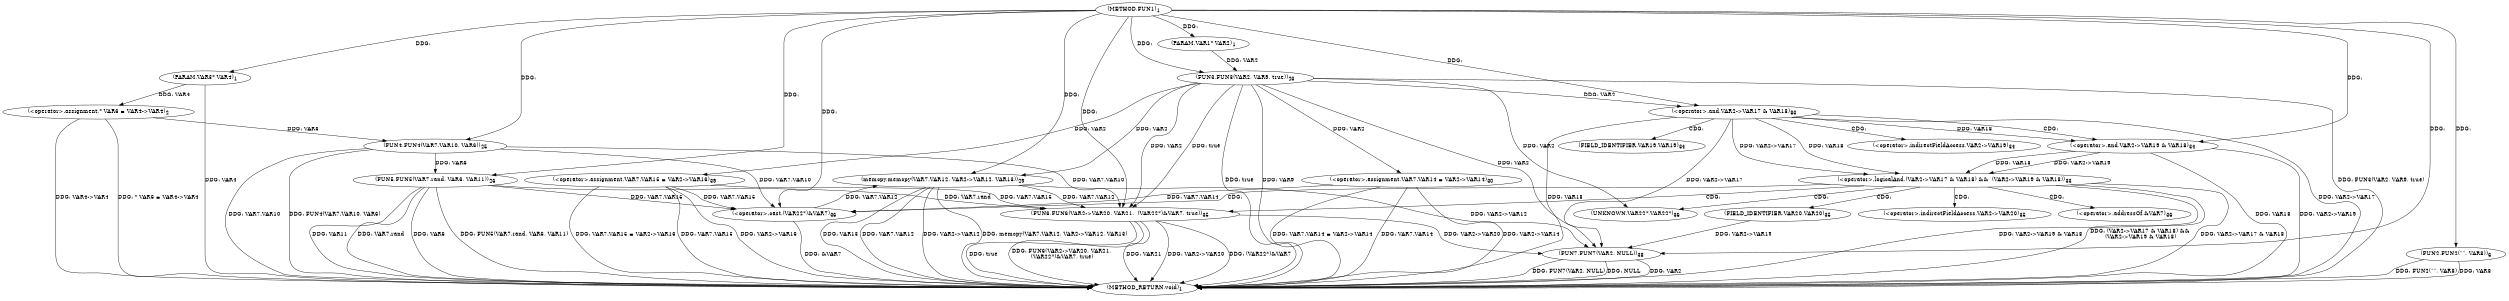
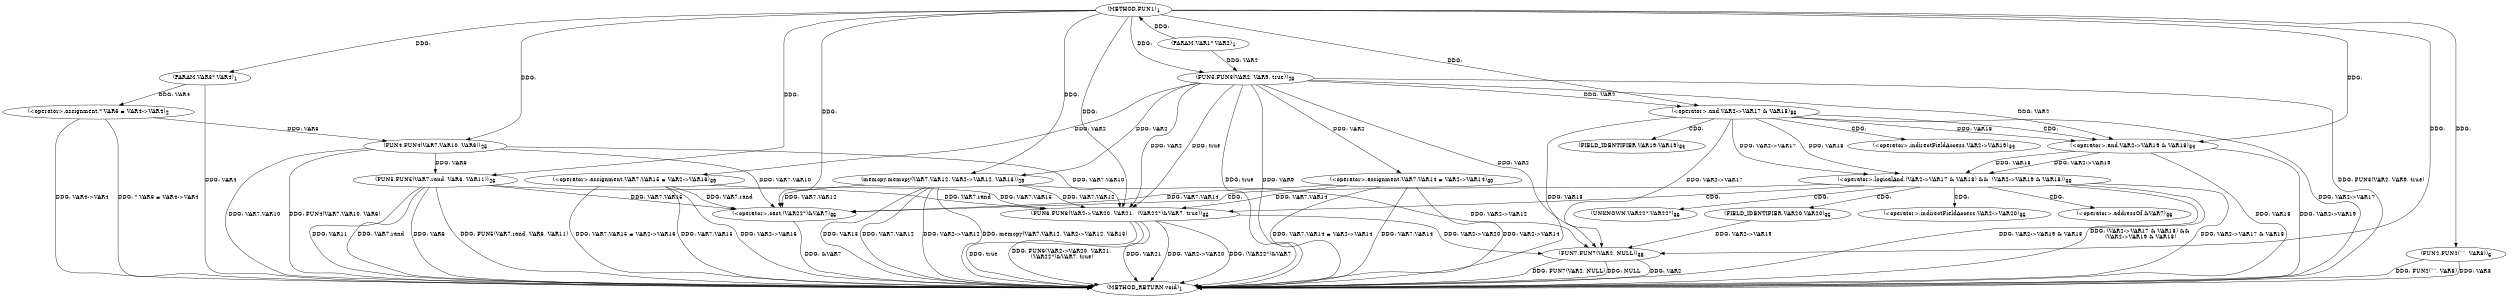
(1173, 24) -> (1157, 31)
(1494, 94) -> (1711, 97)
(843, 196) -> (820, 189)
none -> (1266, 196)
(730, 197) -> (730, 197)
